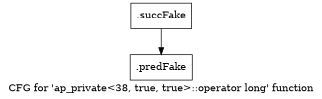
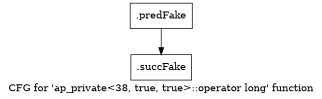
(161, 38) -> (161, 38)
